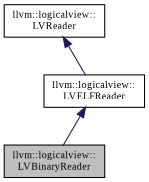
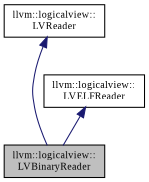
(77, 61) -> (33, 96)
